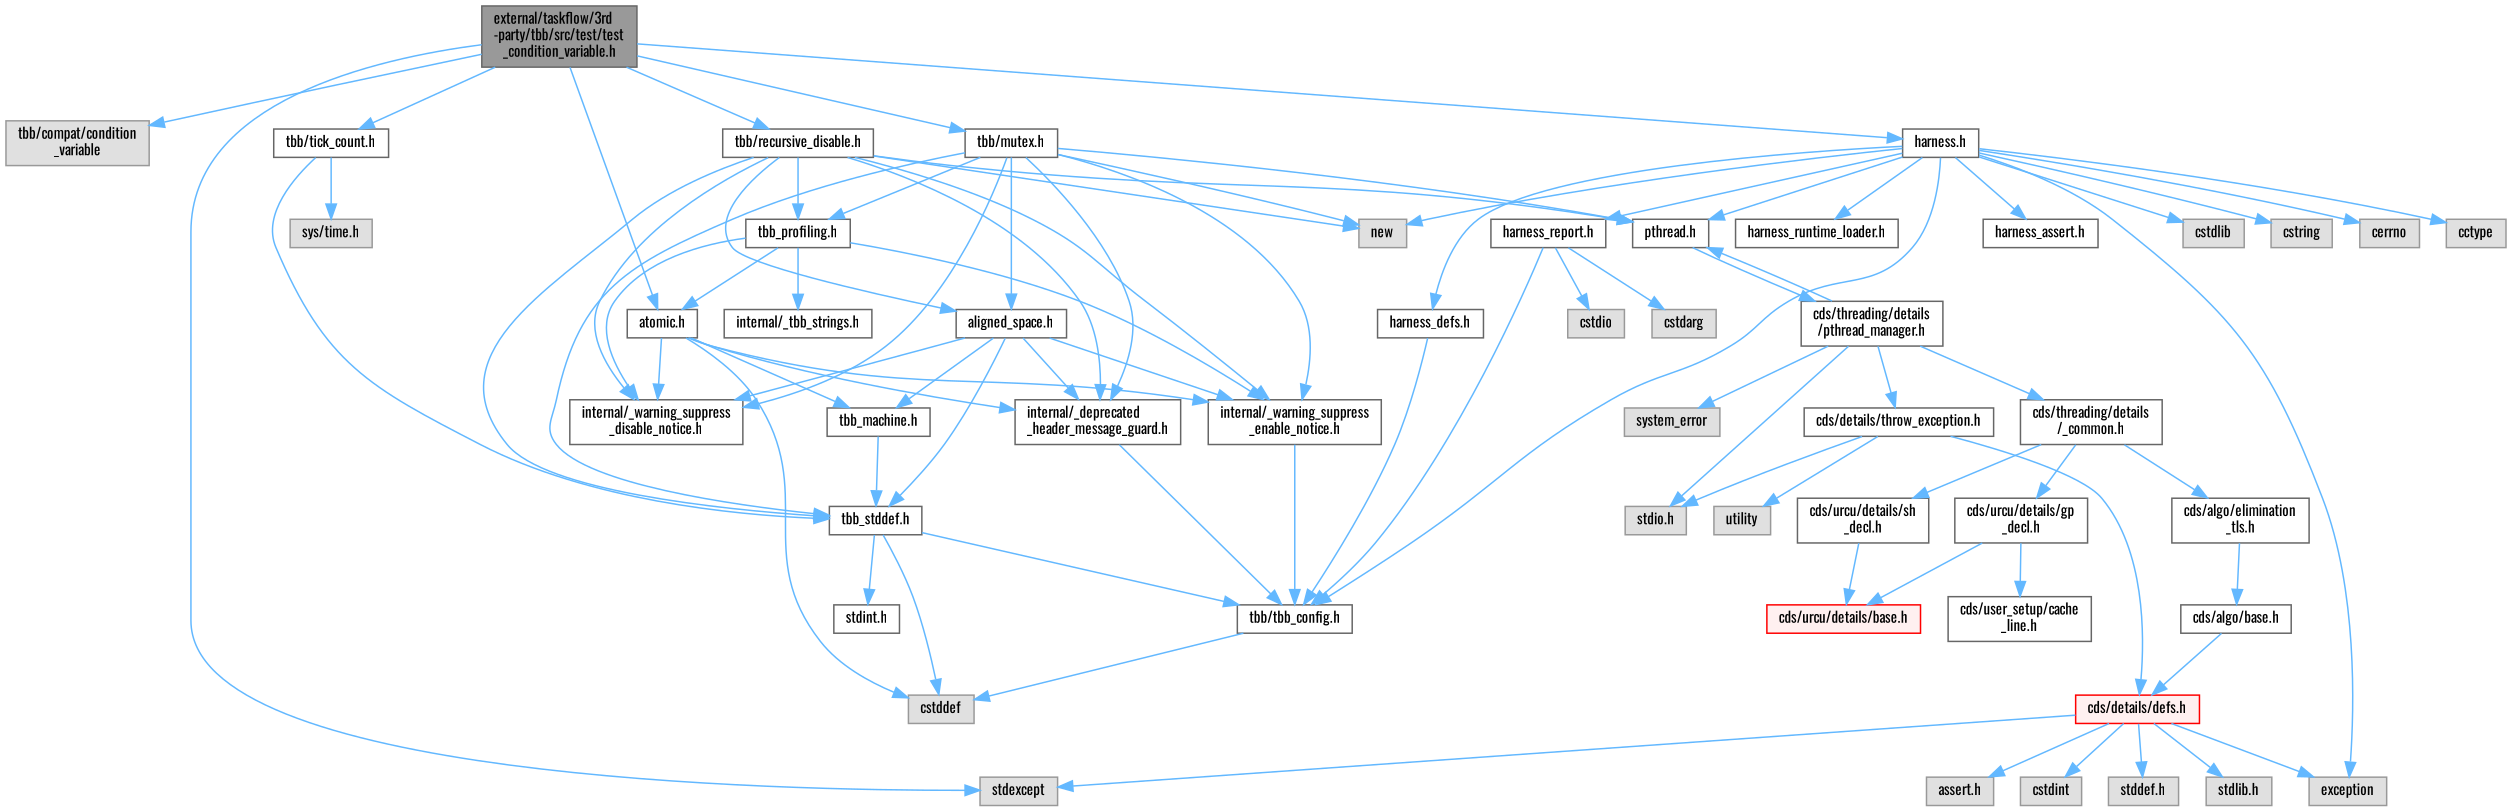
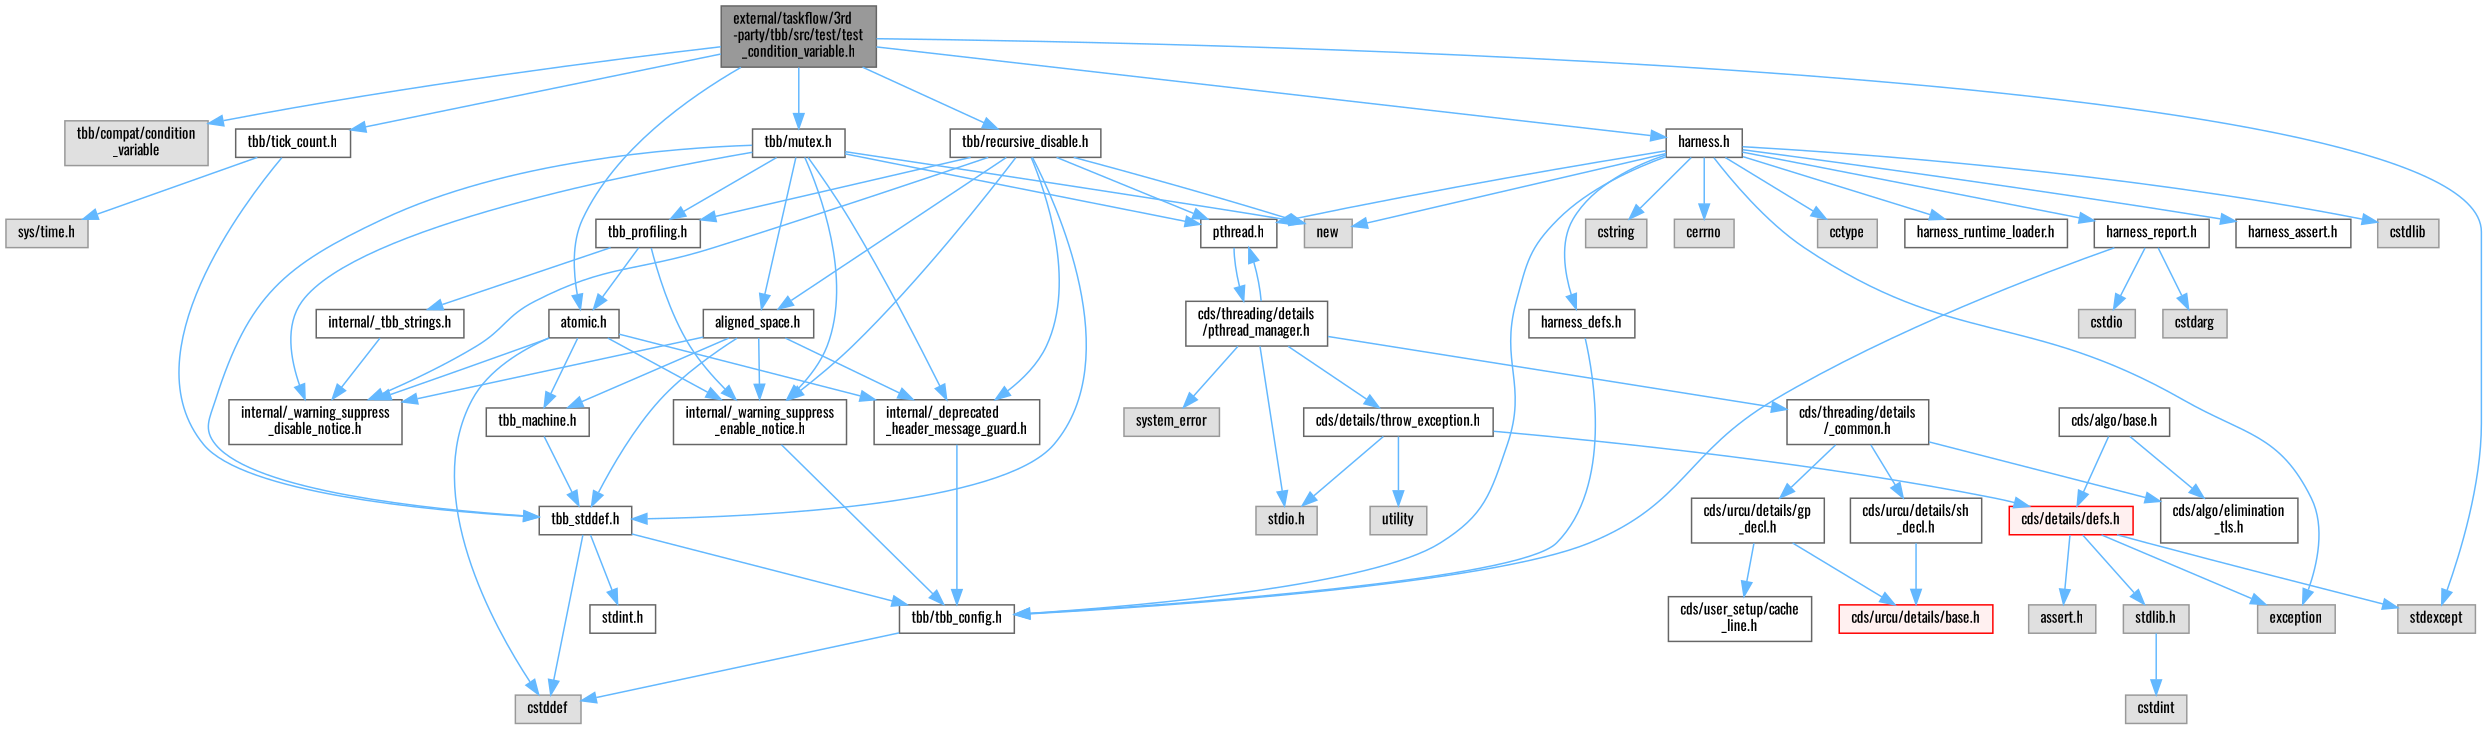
(625, 289) -> (361, 363)
(2238, 566) -> (2161, 462)
(2100, 745) -> (2156, 657)
(2144, 791) -> none
